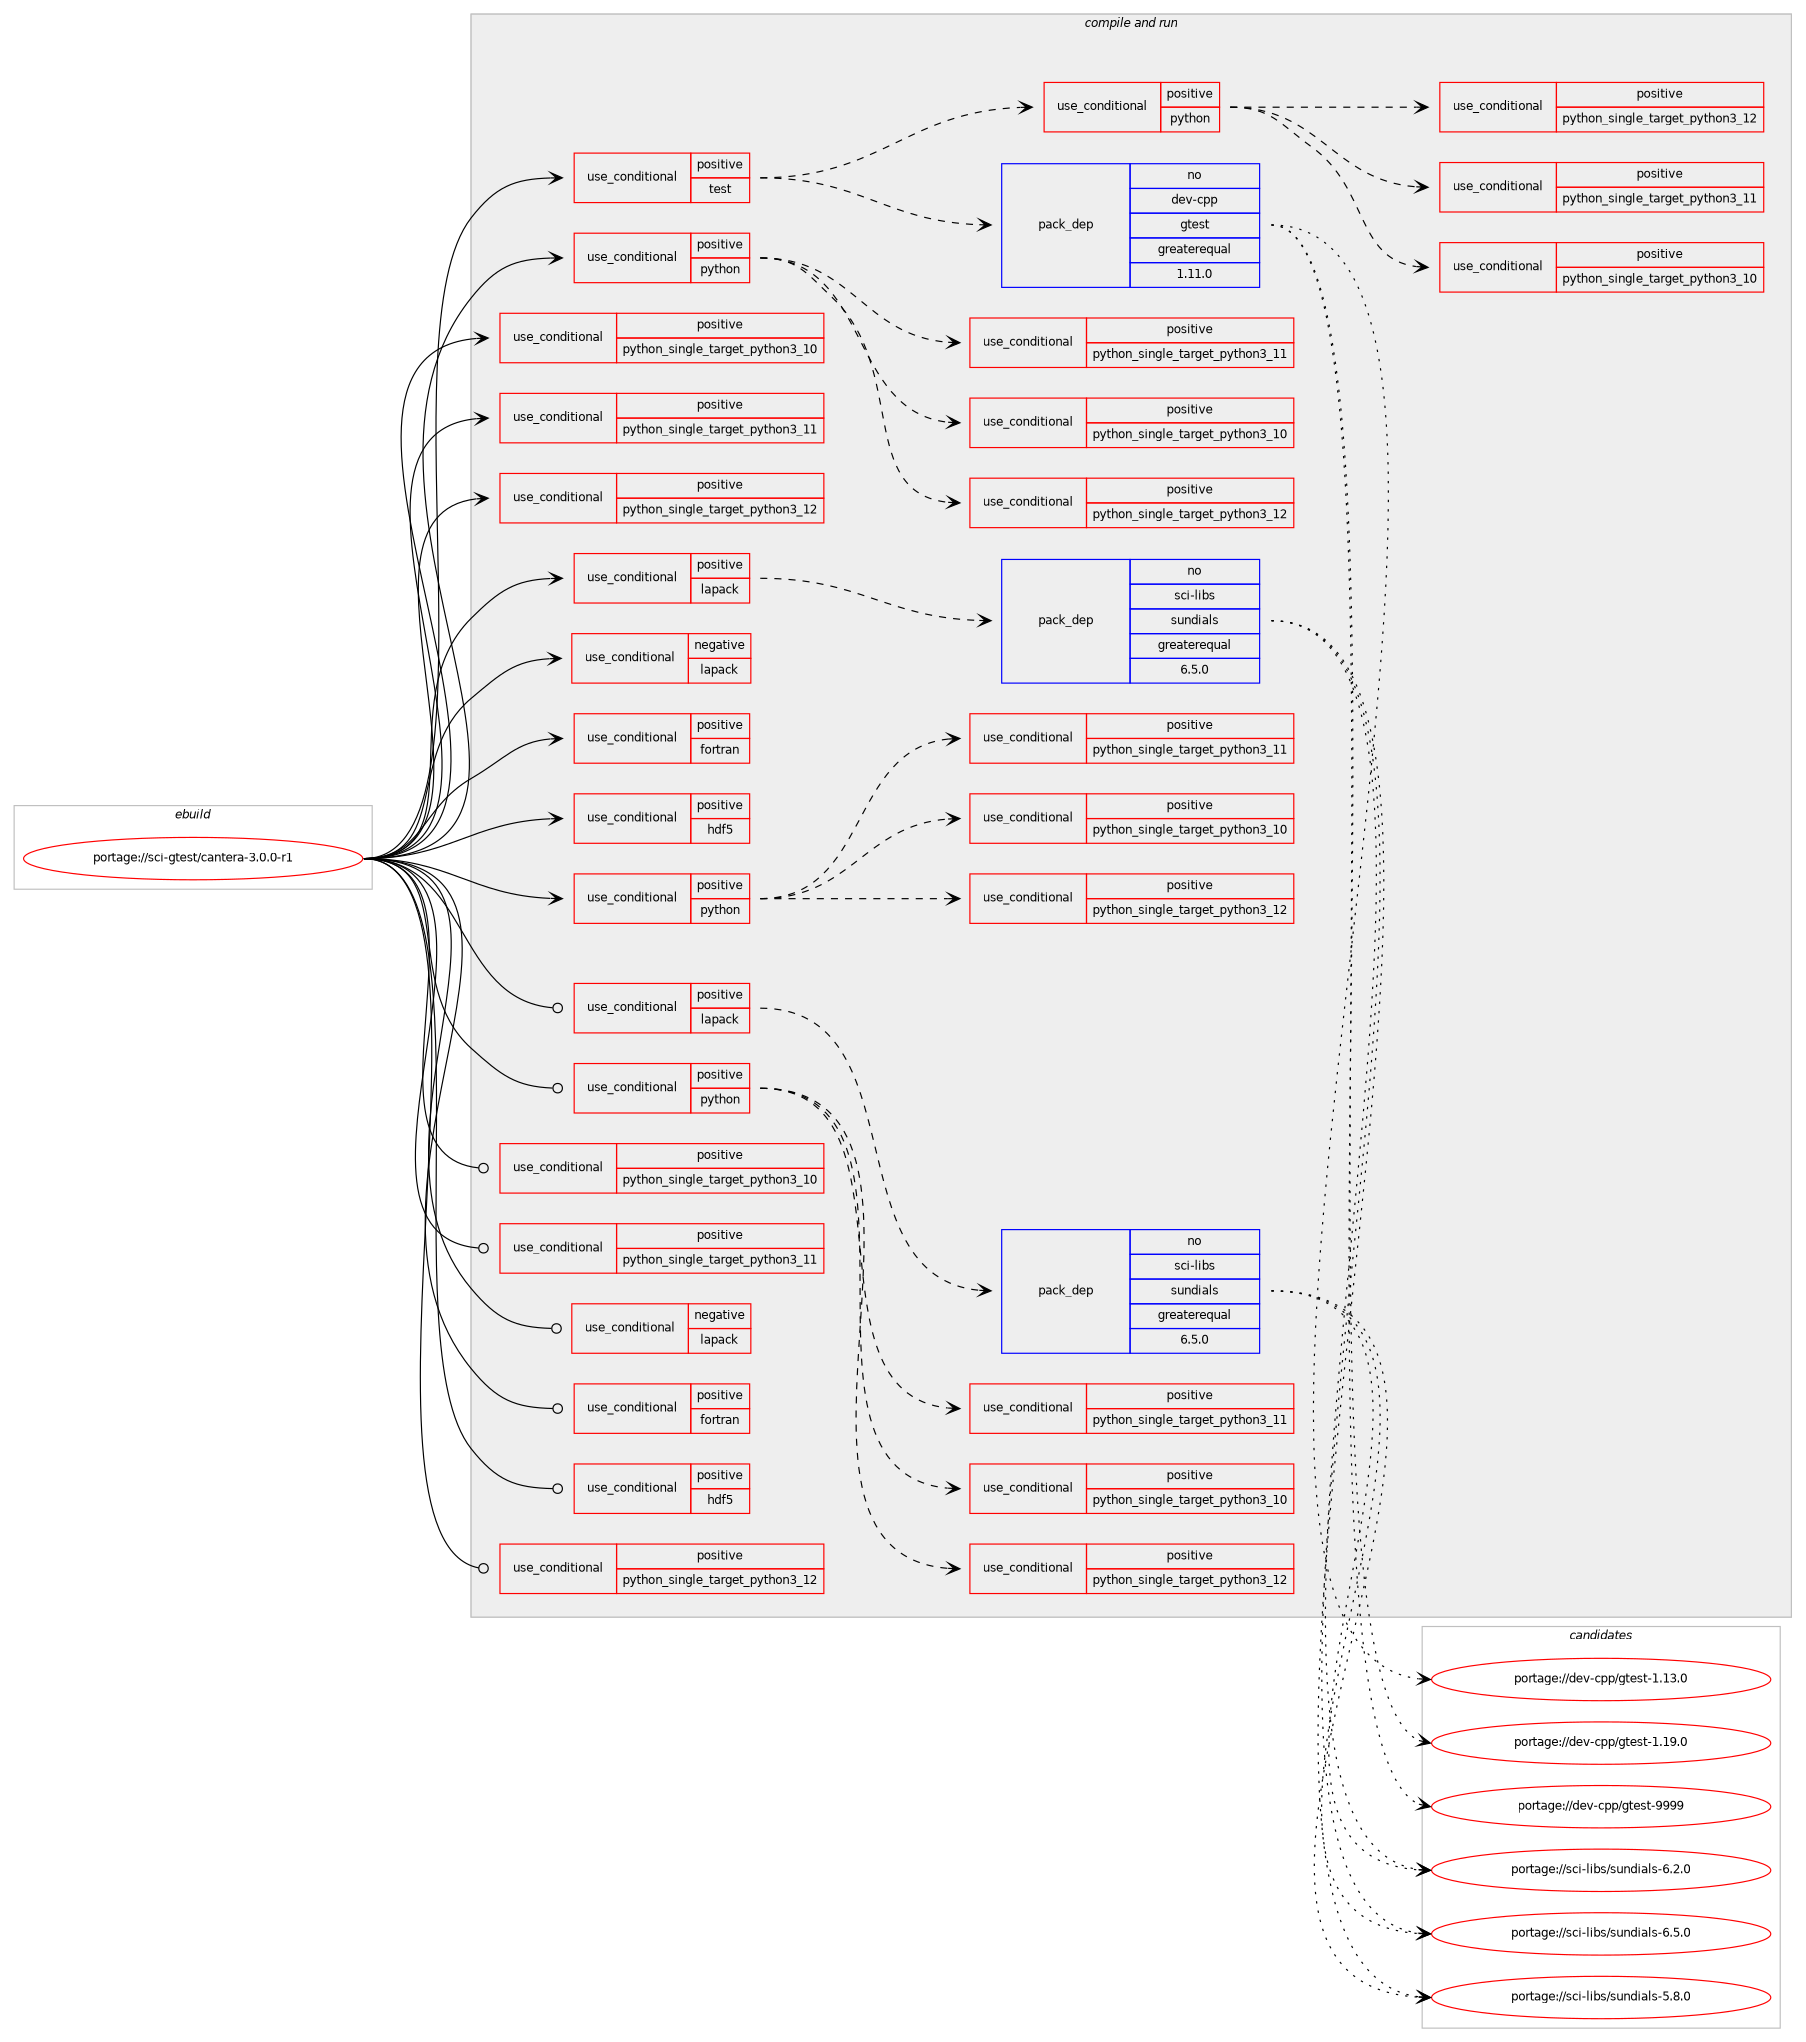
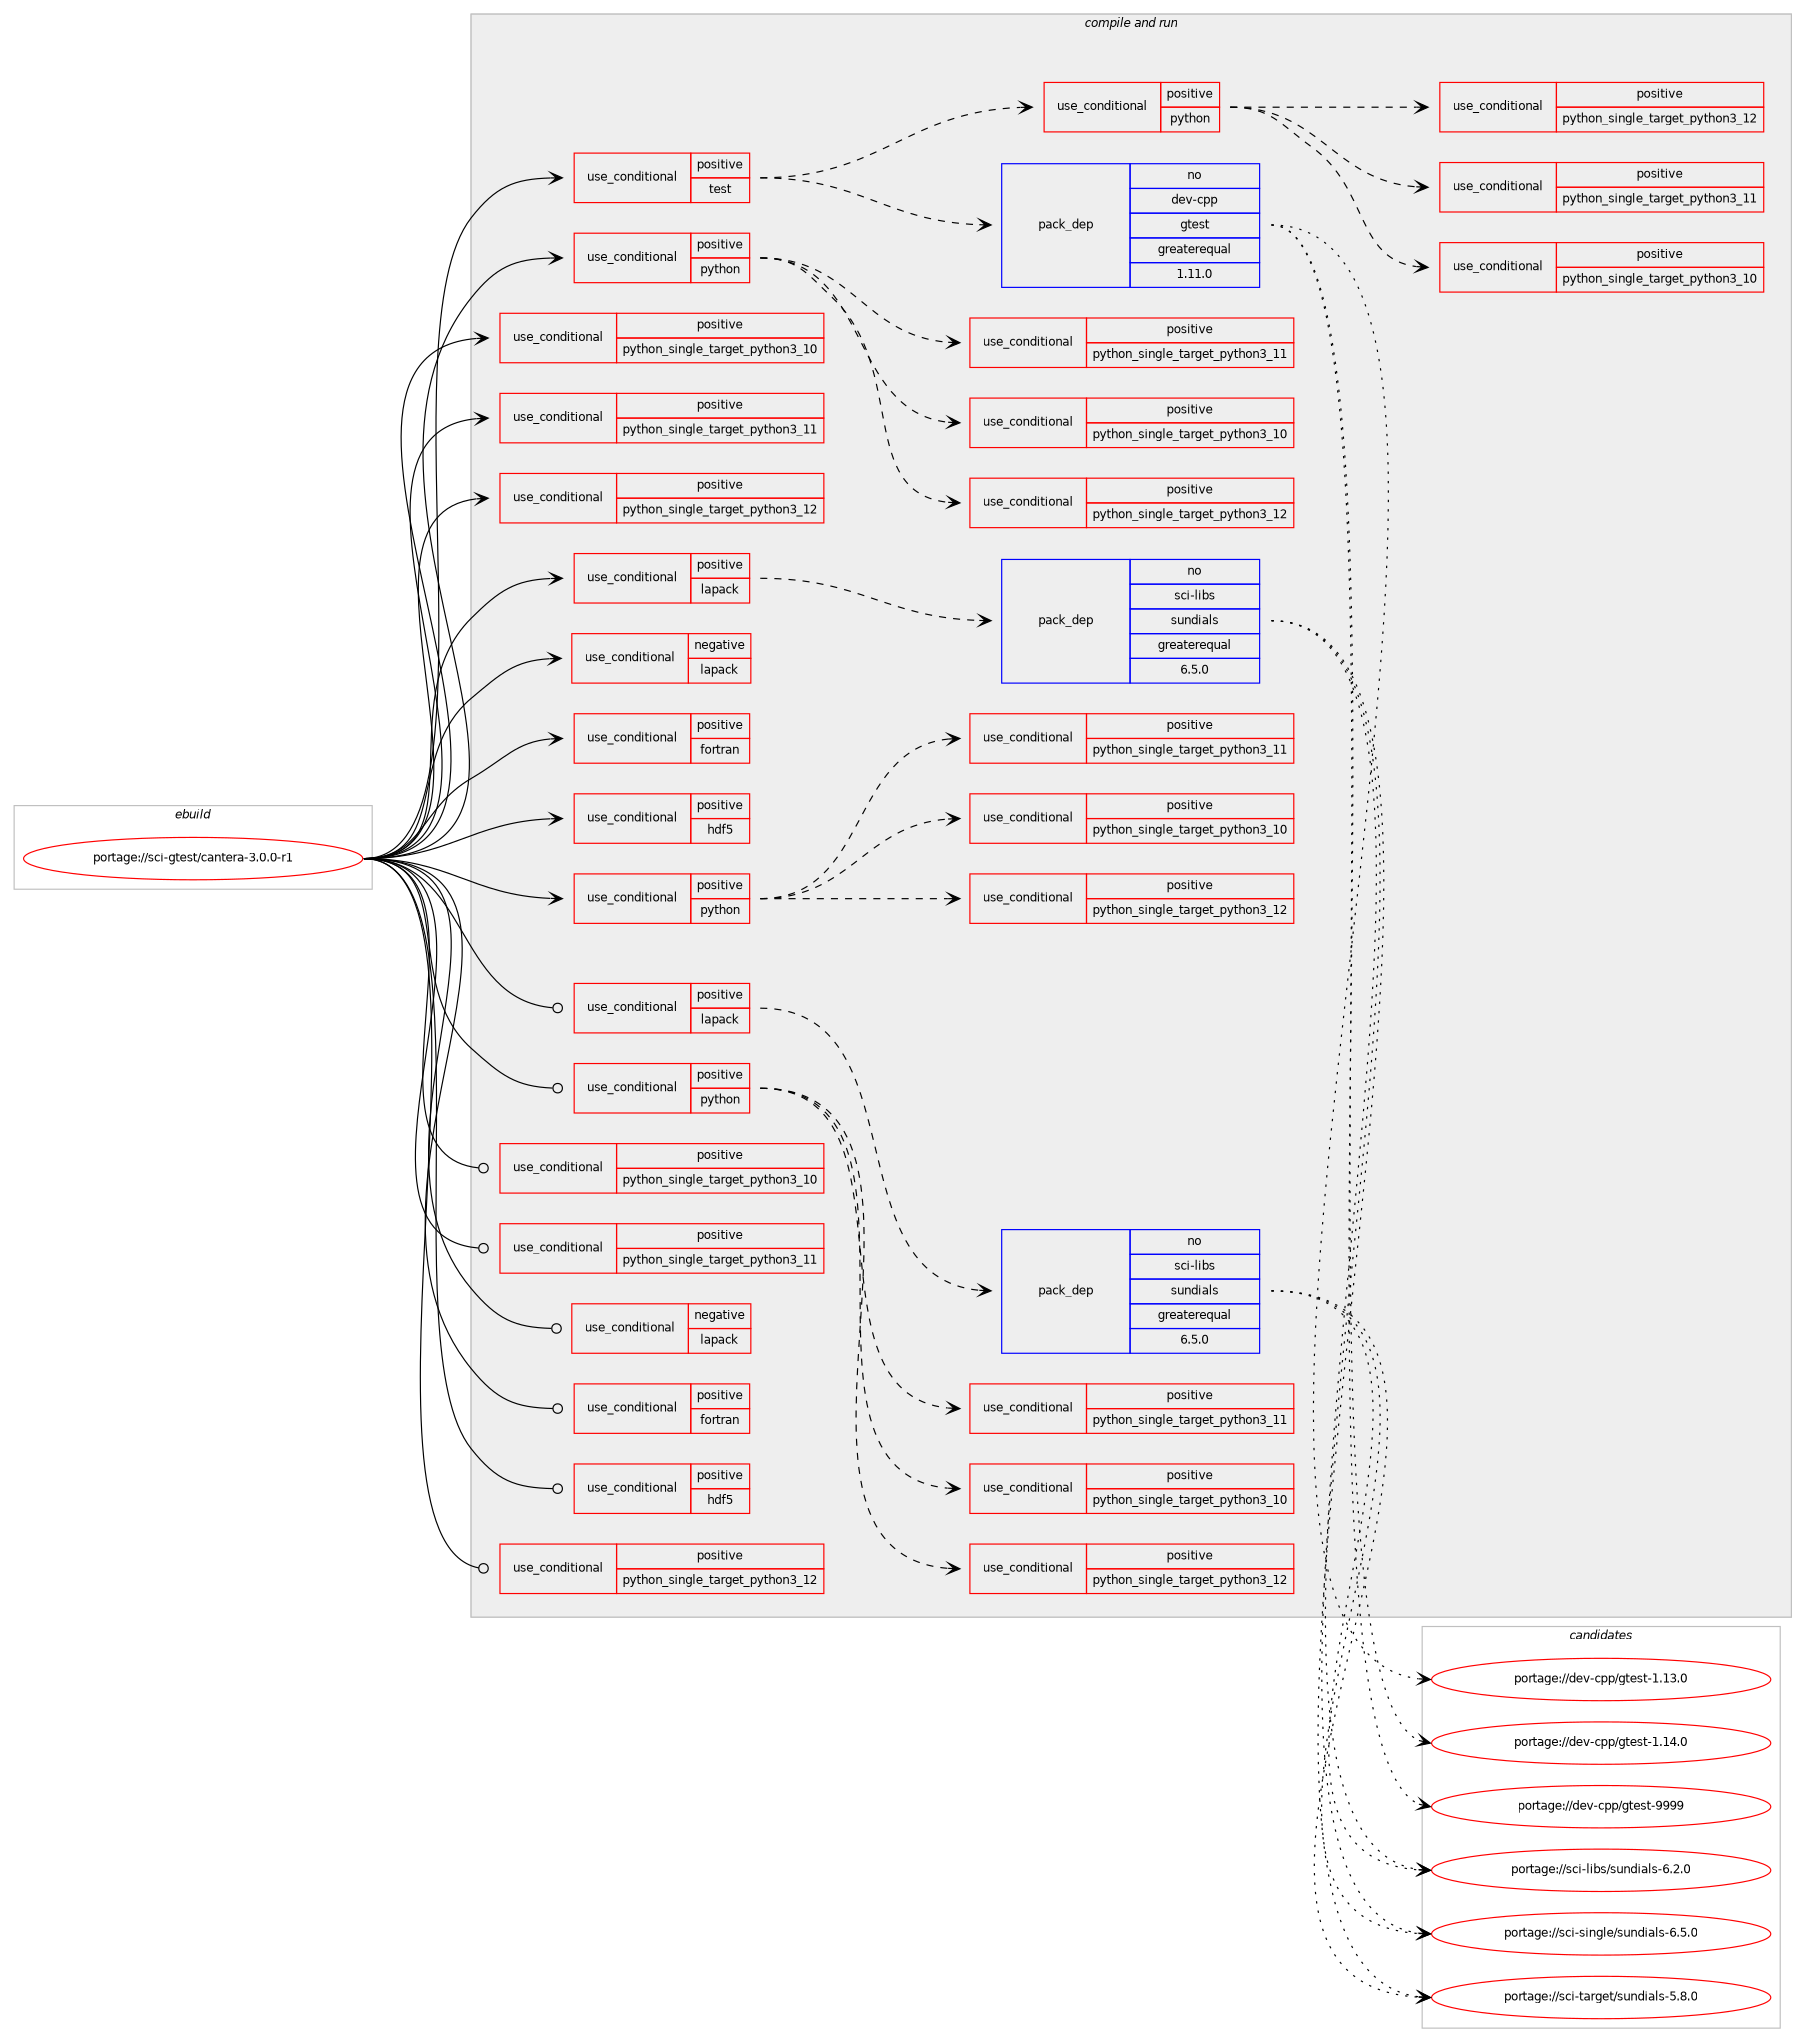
(1601, 1743) -> (1601, 1743)
(1601, 1934) -> (1601, 1934)
(1601, 1998) -> (1601, 1998)
